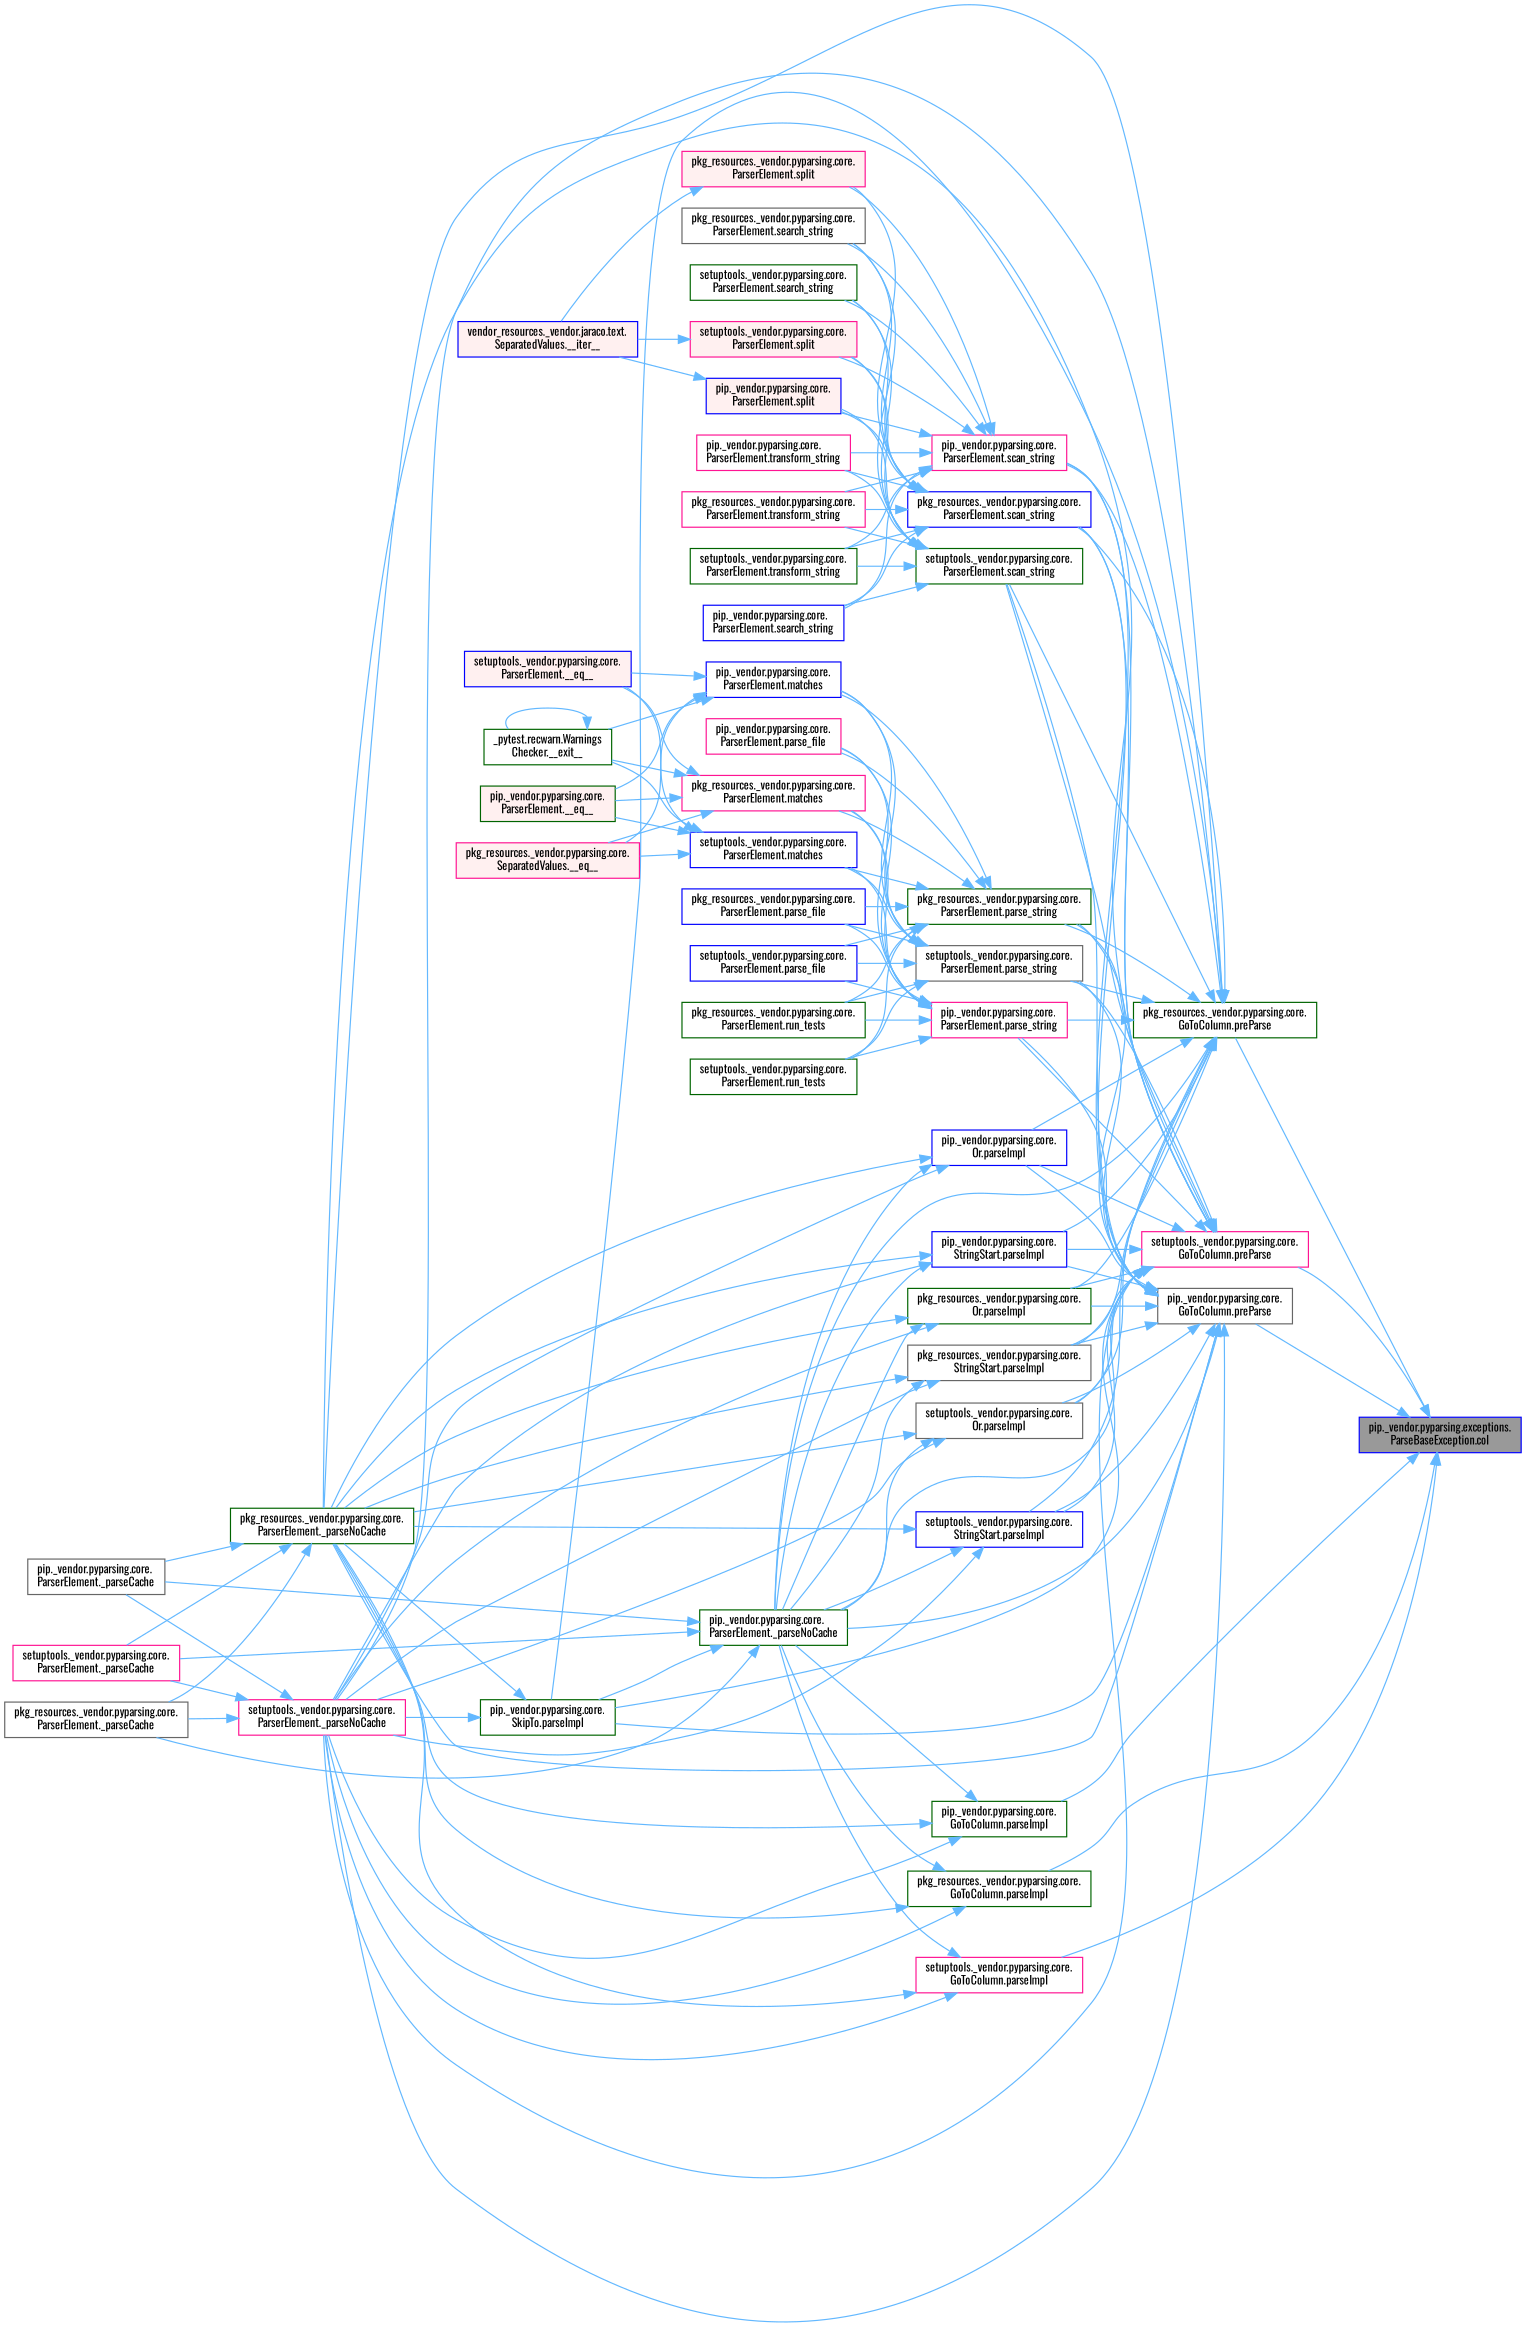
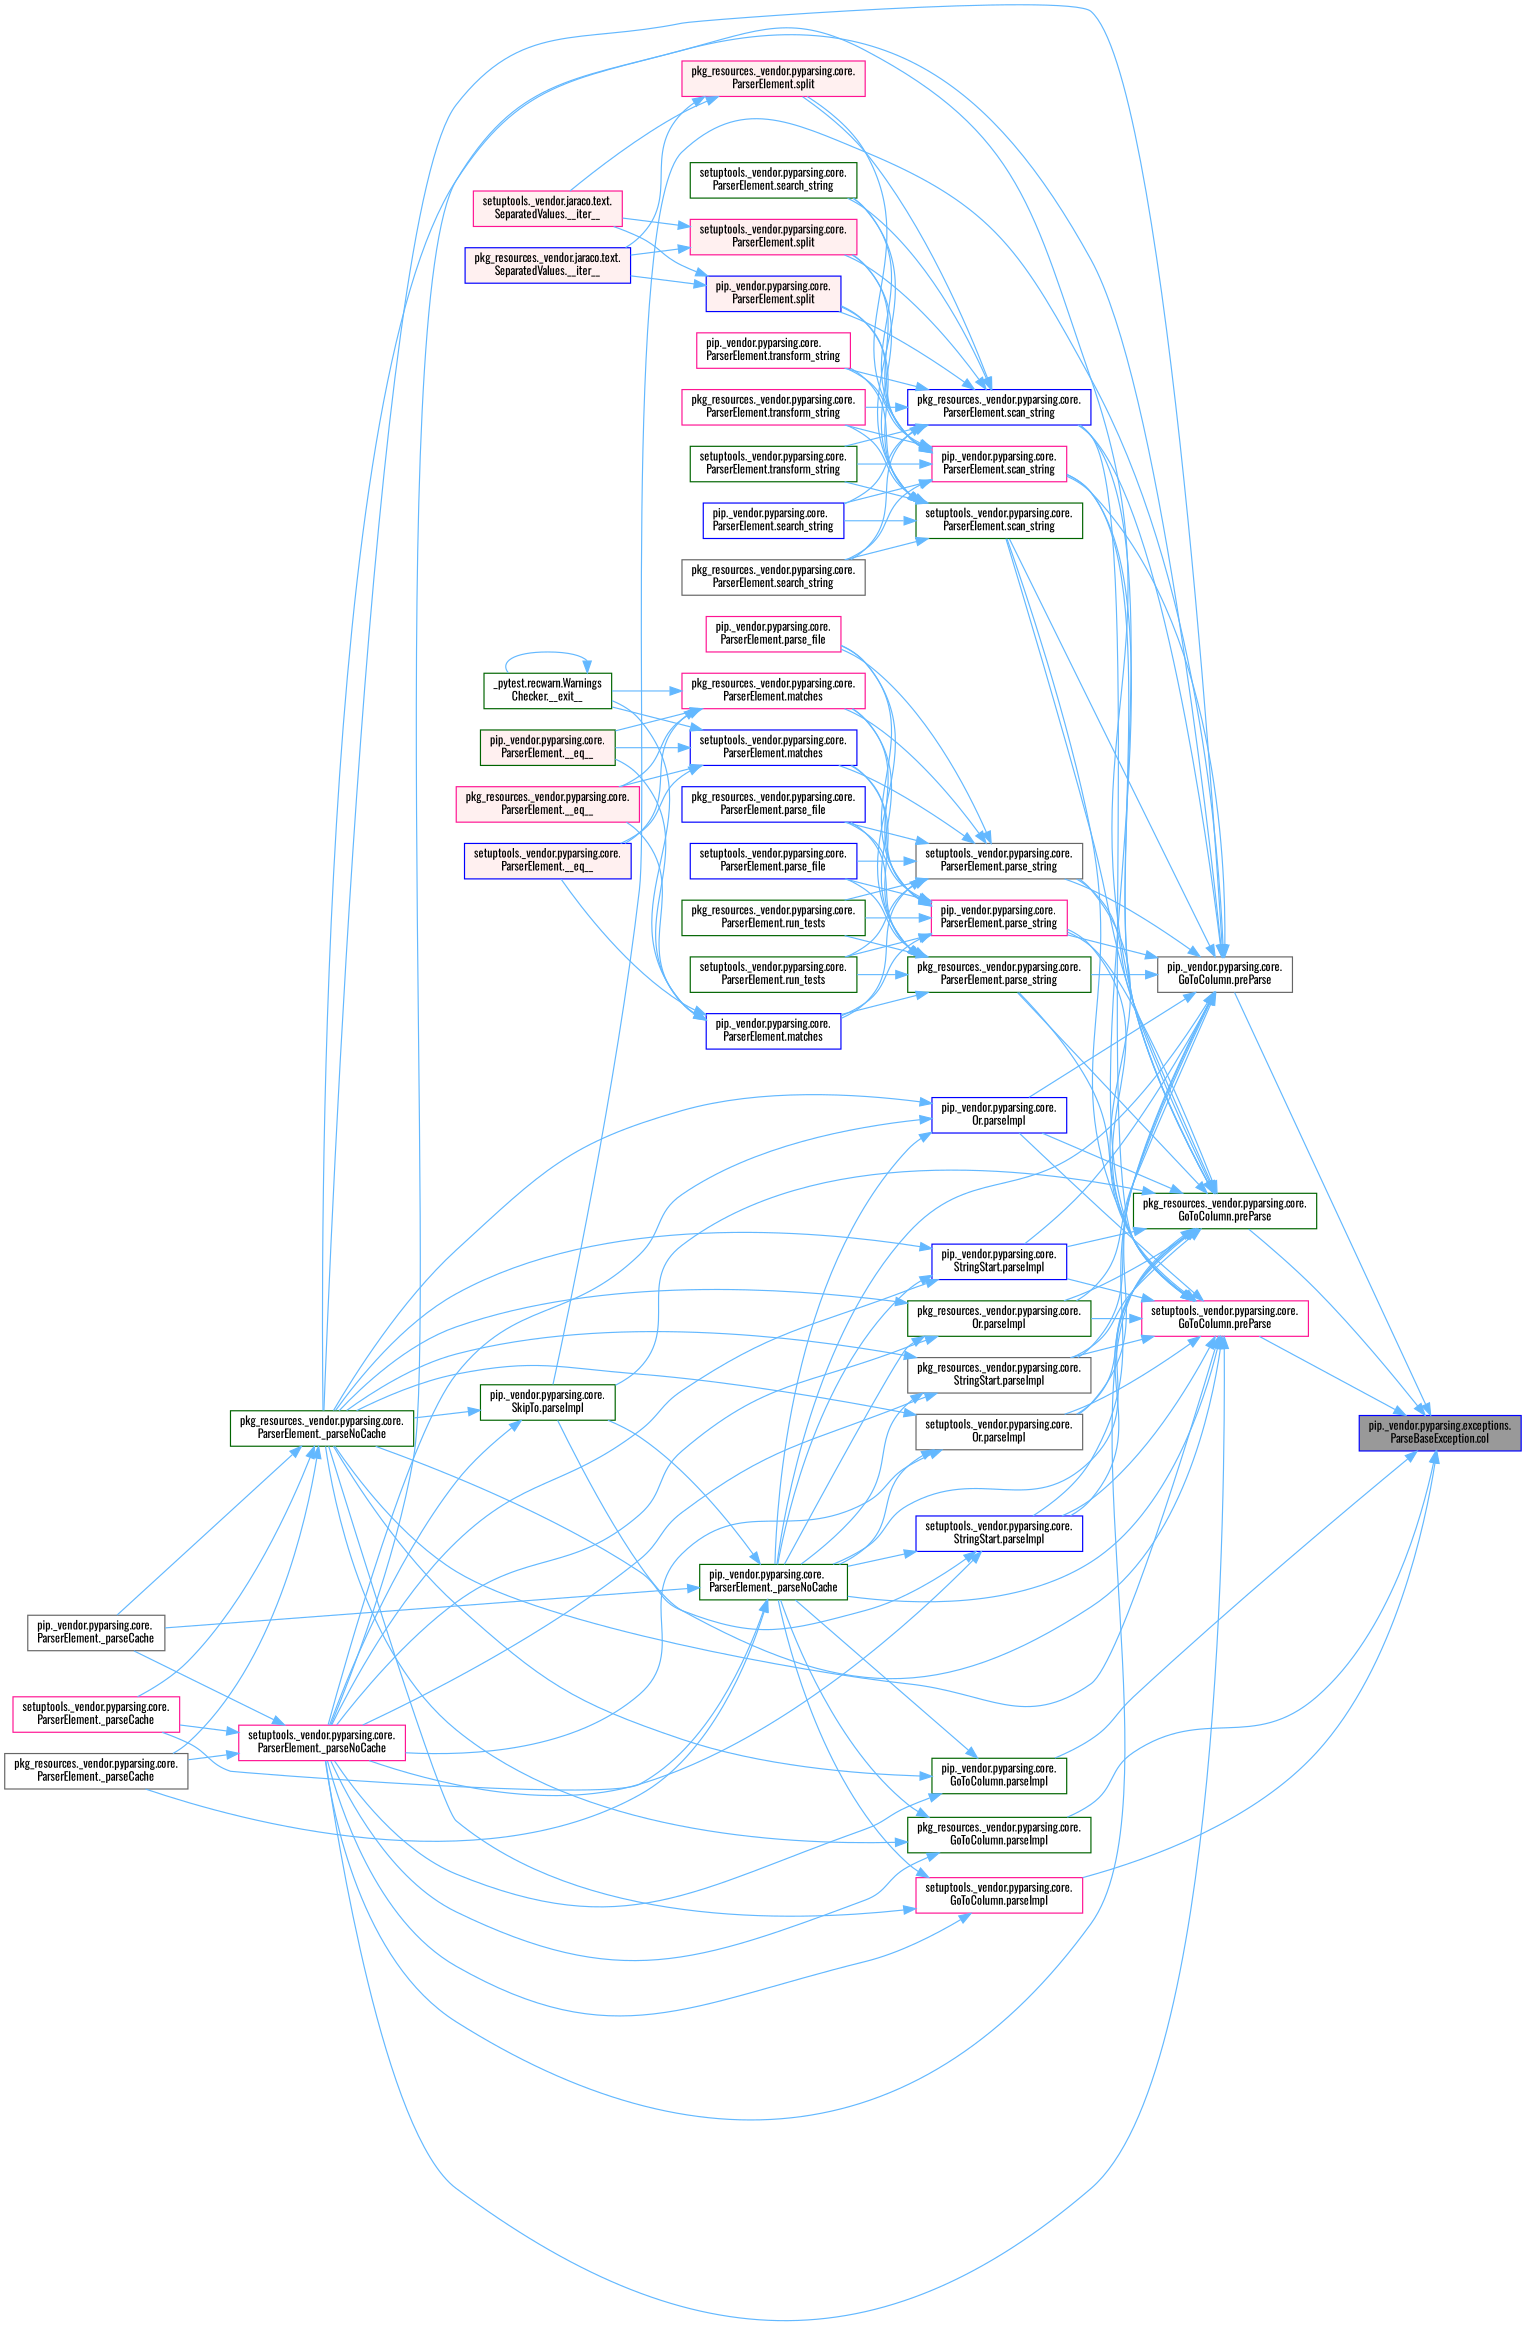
none -> (548, 209)
(548, 339) -> (548, 265)
(548, 861) -> (548, 804)
